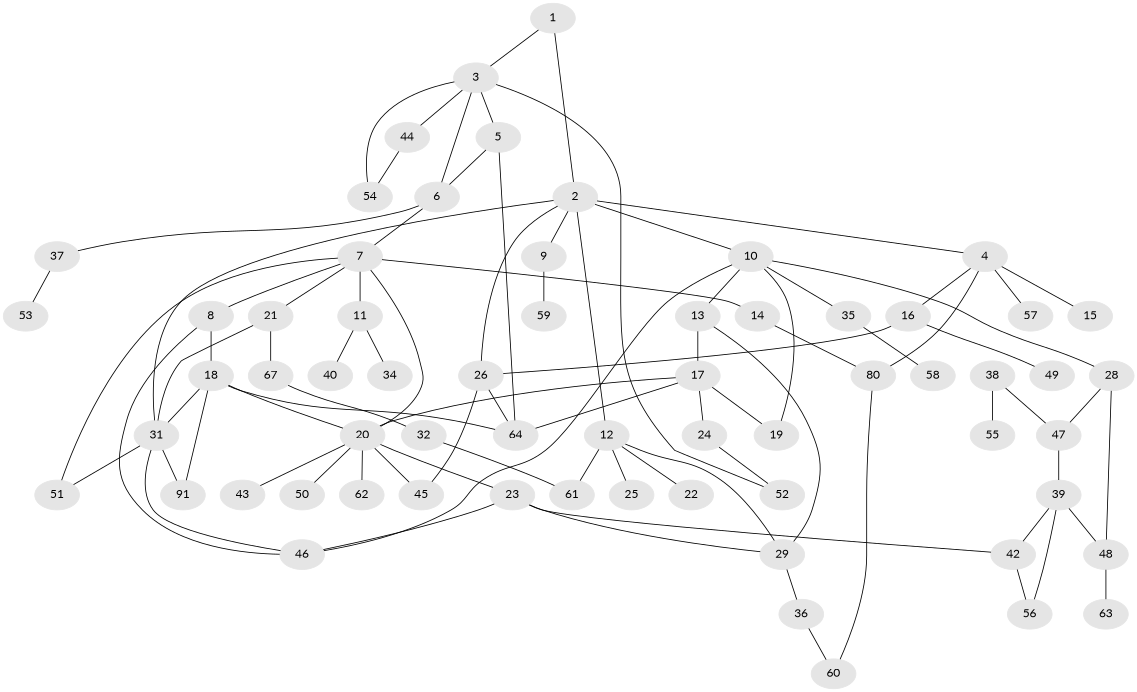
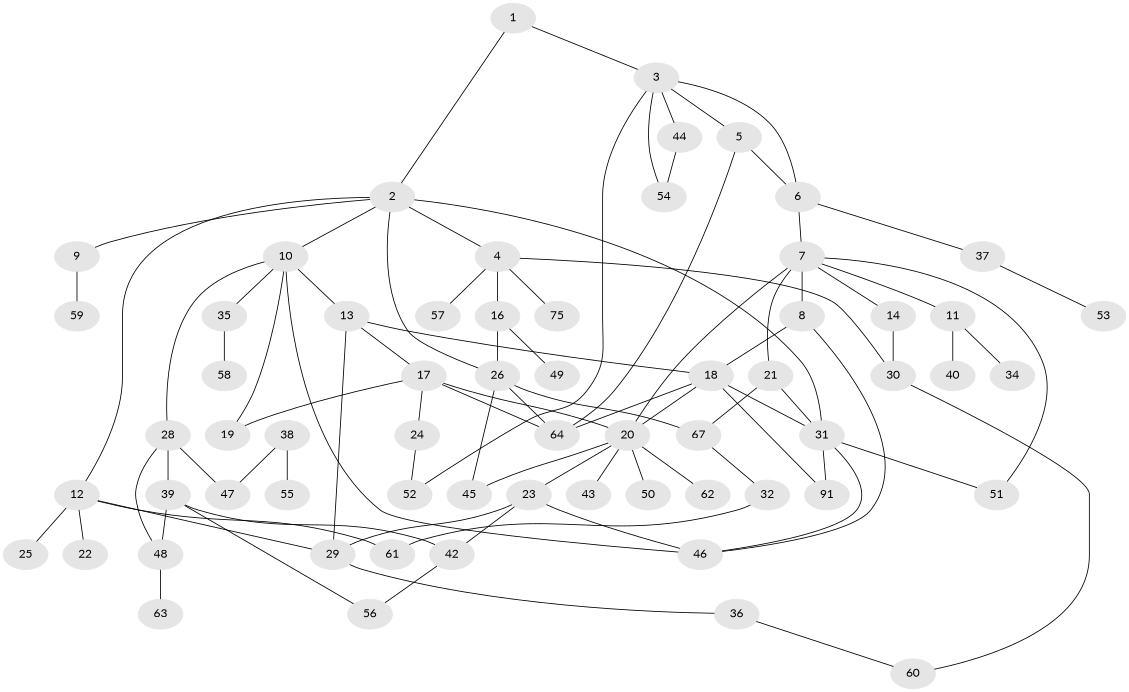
(1090, 316) -> (557, 316)
none -> (520, 350)
(873, 376) -> (893, 376)
none -> (588, 406)
(1059, 465) -> (168, 465)
